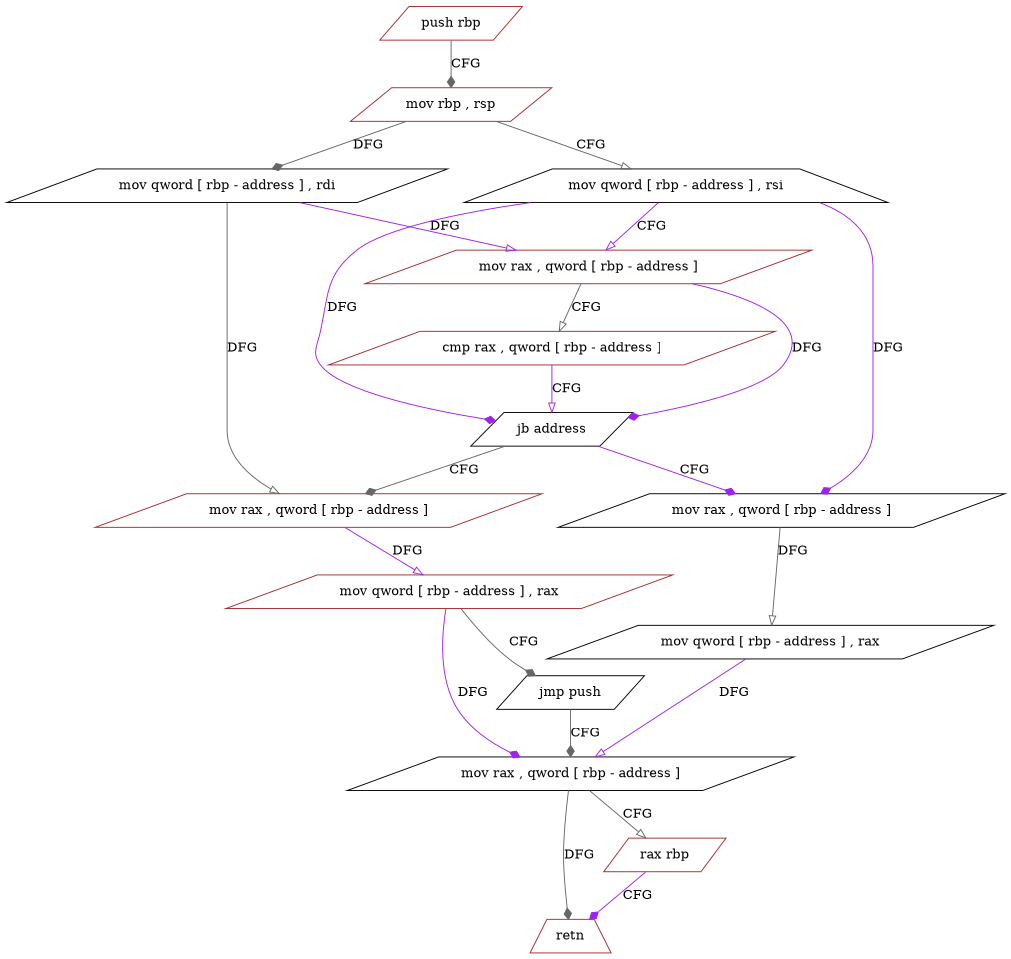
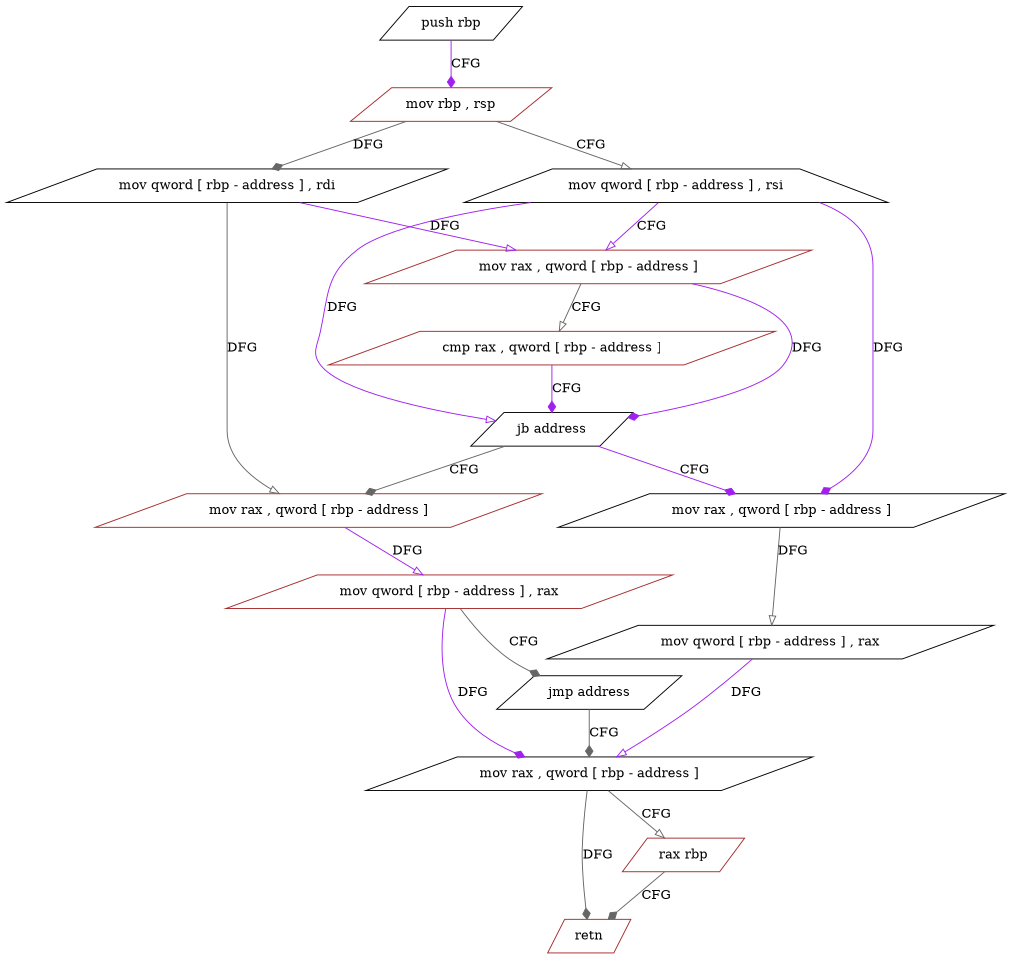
(451, 23) -> (451, 23)
(451, 58) -> (451, 58)
(326, 301) -> (326, 301)
(552, 384) -> (552, 383)
(571, 693) -> (589, 693)
(622, 892) -> (641, 892)
(571, 936) -> (589, 936)
